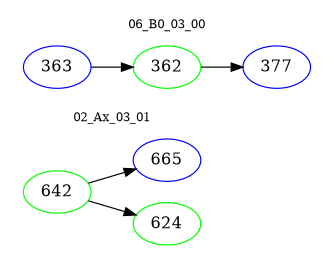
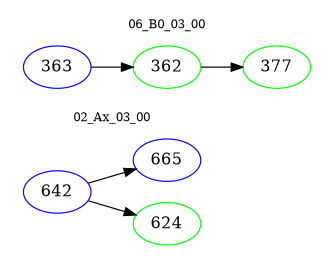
(277, 67) -> (277, 67)
(112, 118) -> (112, 118)
(57, 192) -> (57, 192)
